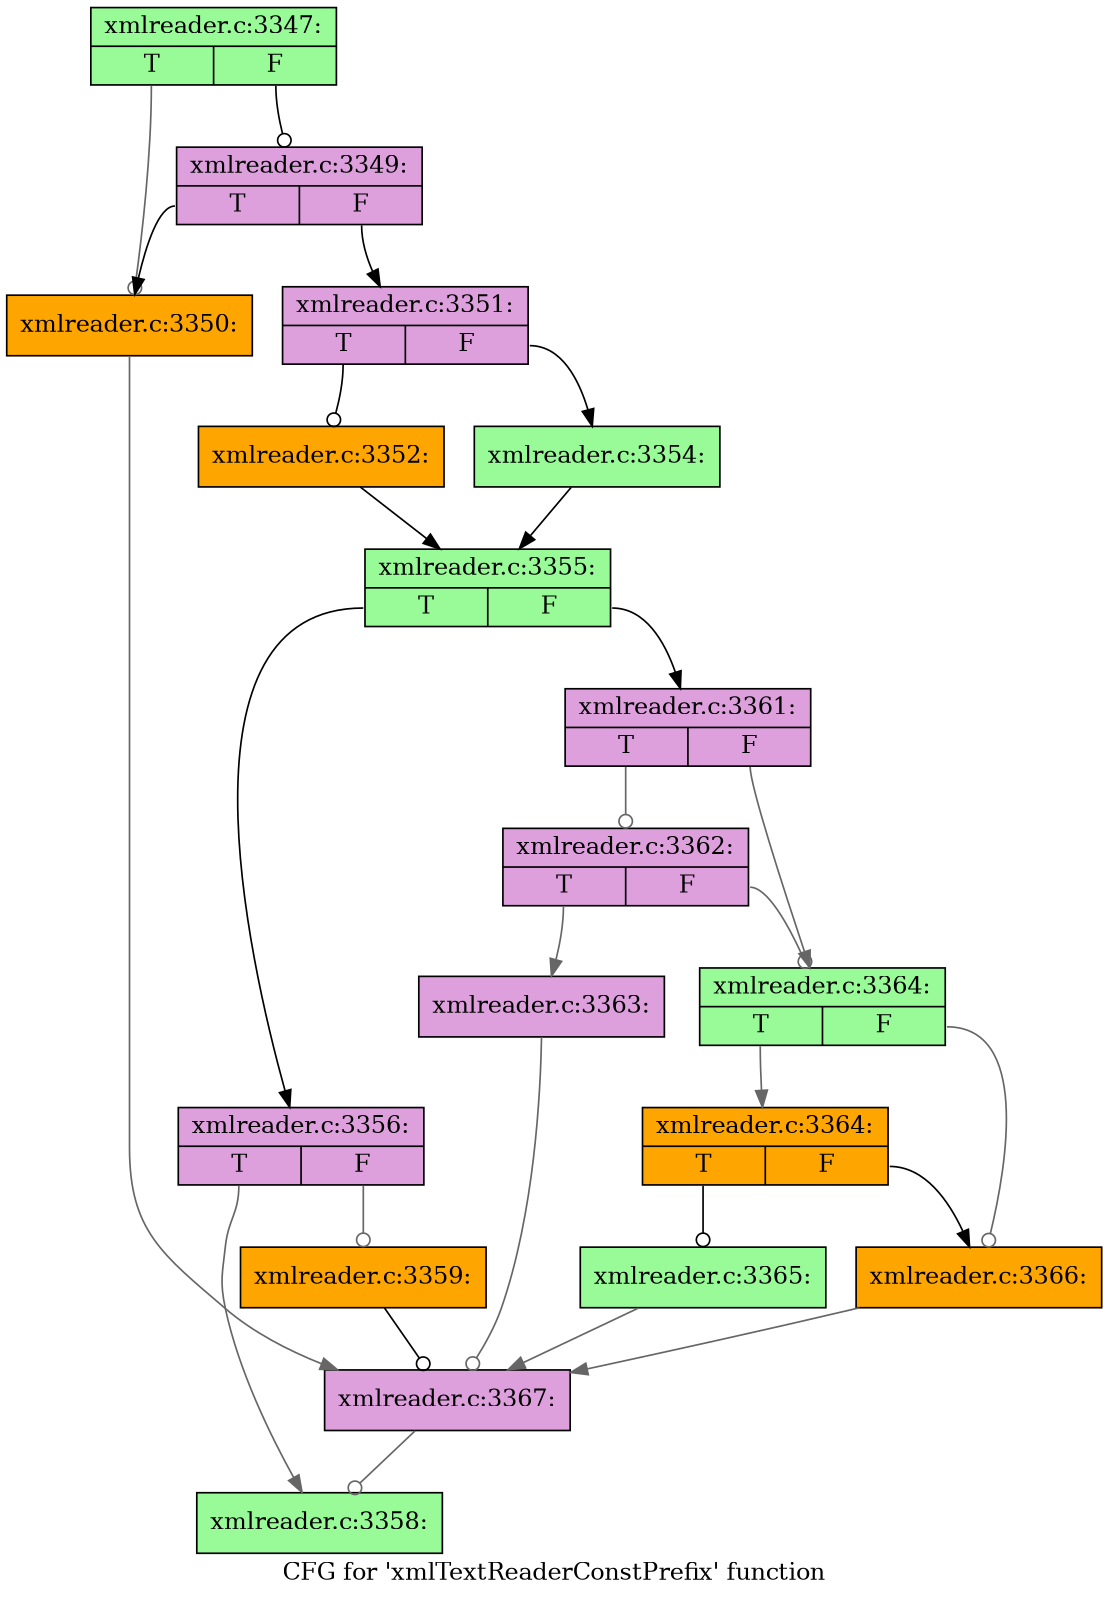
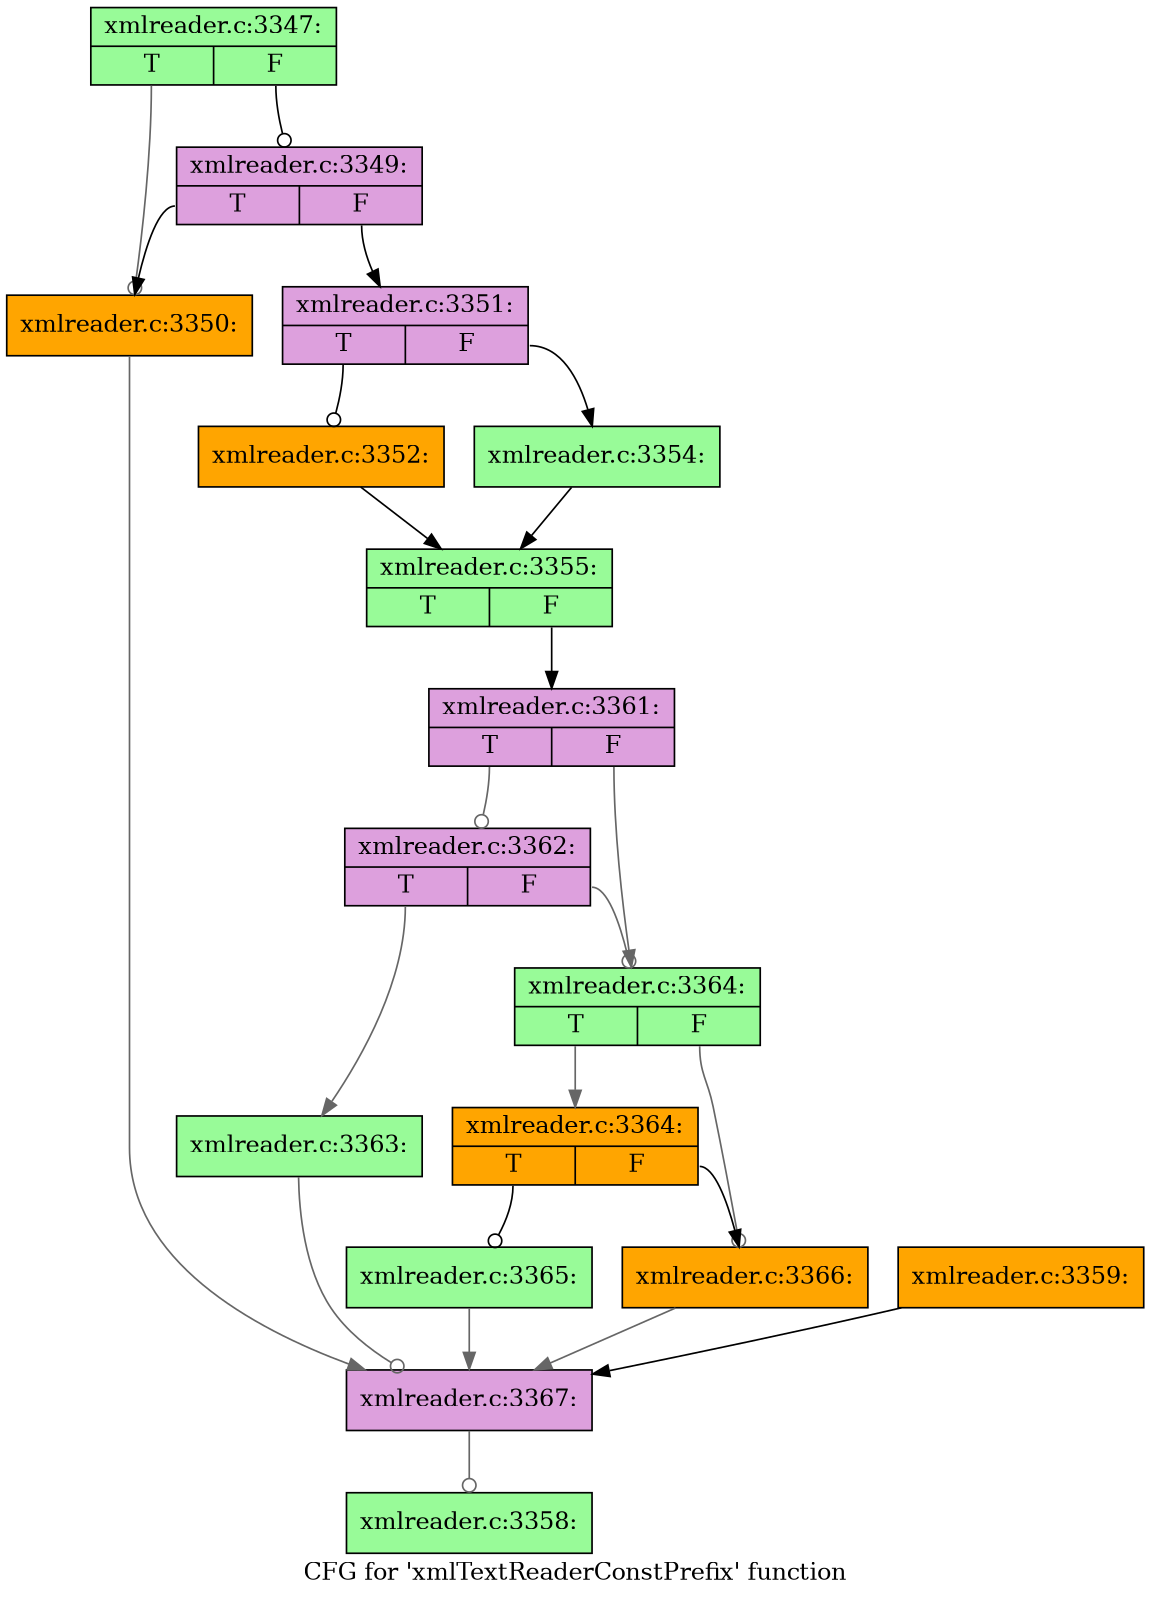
(542, 1007) -> (299, 1146)
(301, 1146) -> none
(402, 1333) -> (756, 1340)
